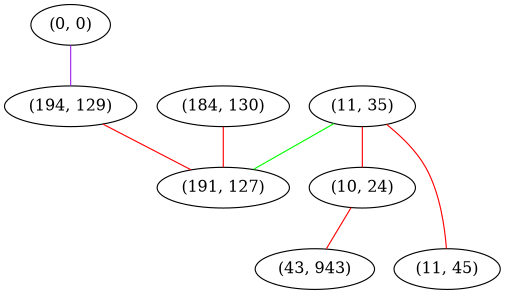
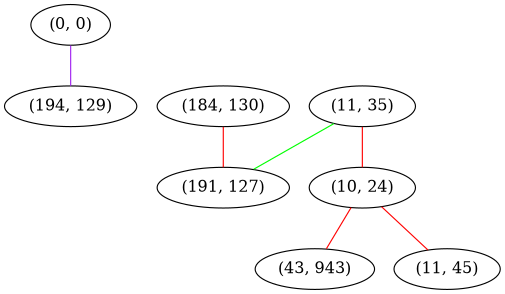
(147, 147) -> none
(431, 179) -> (405, 228)
